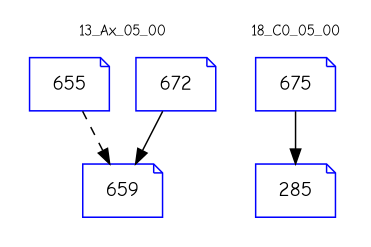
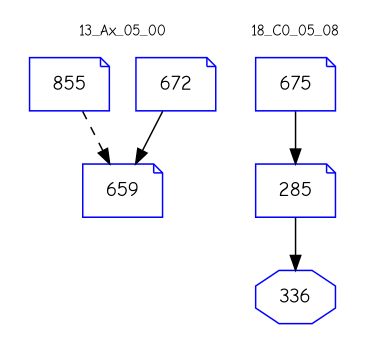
(296, 32) -> (296, 32)
(69, 84) -> (69, 84)
none -> (296, 297)
